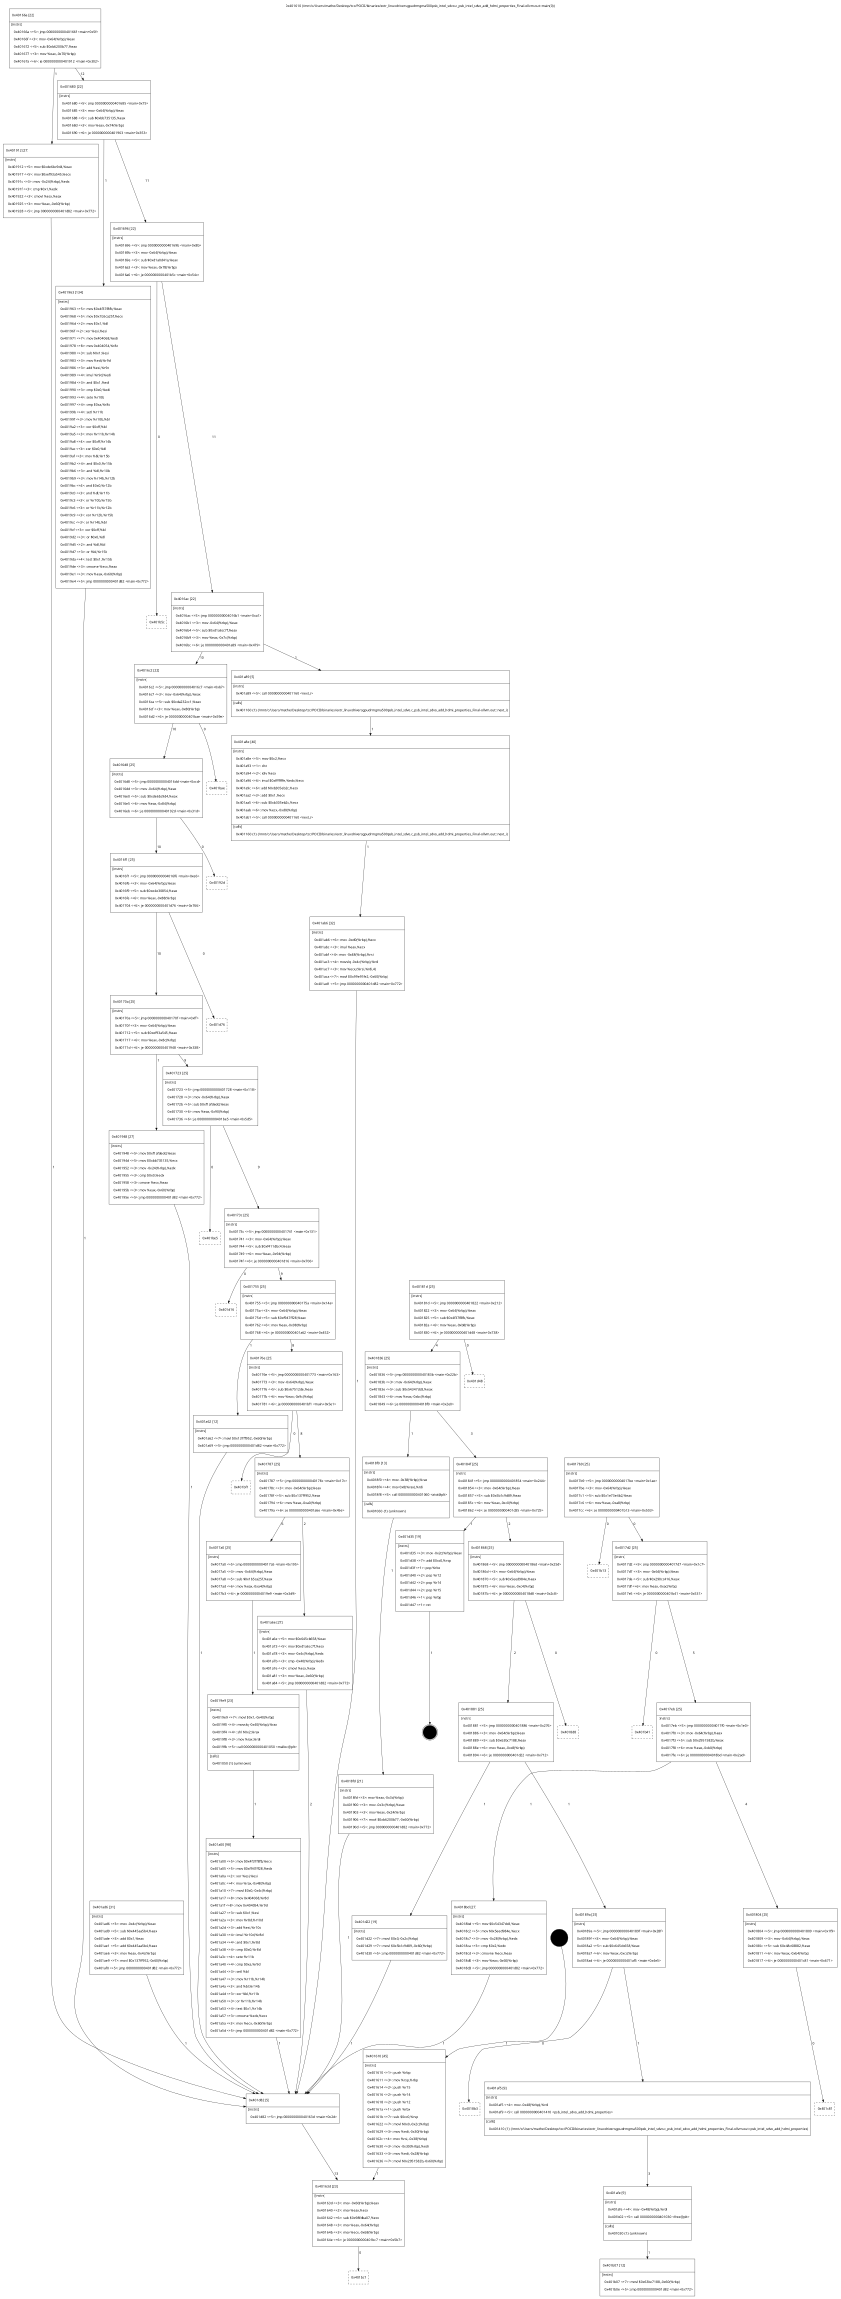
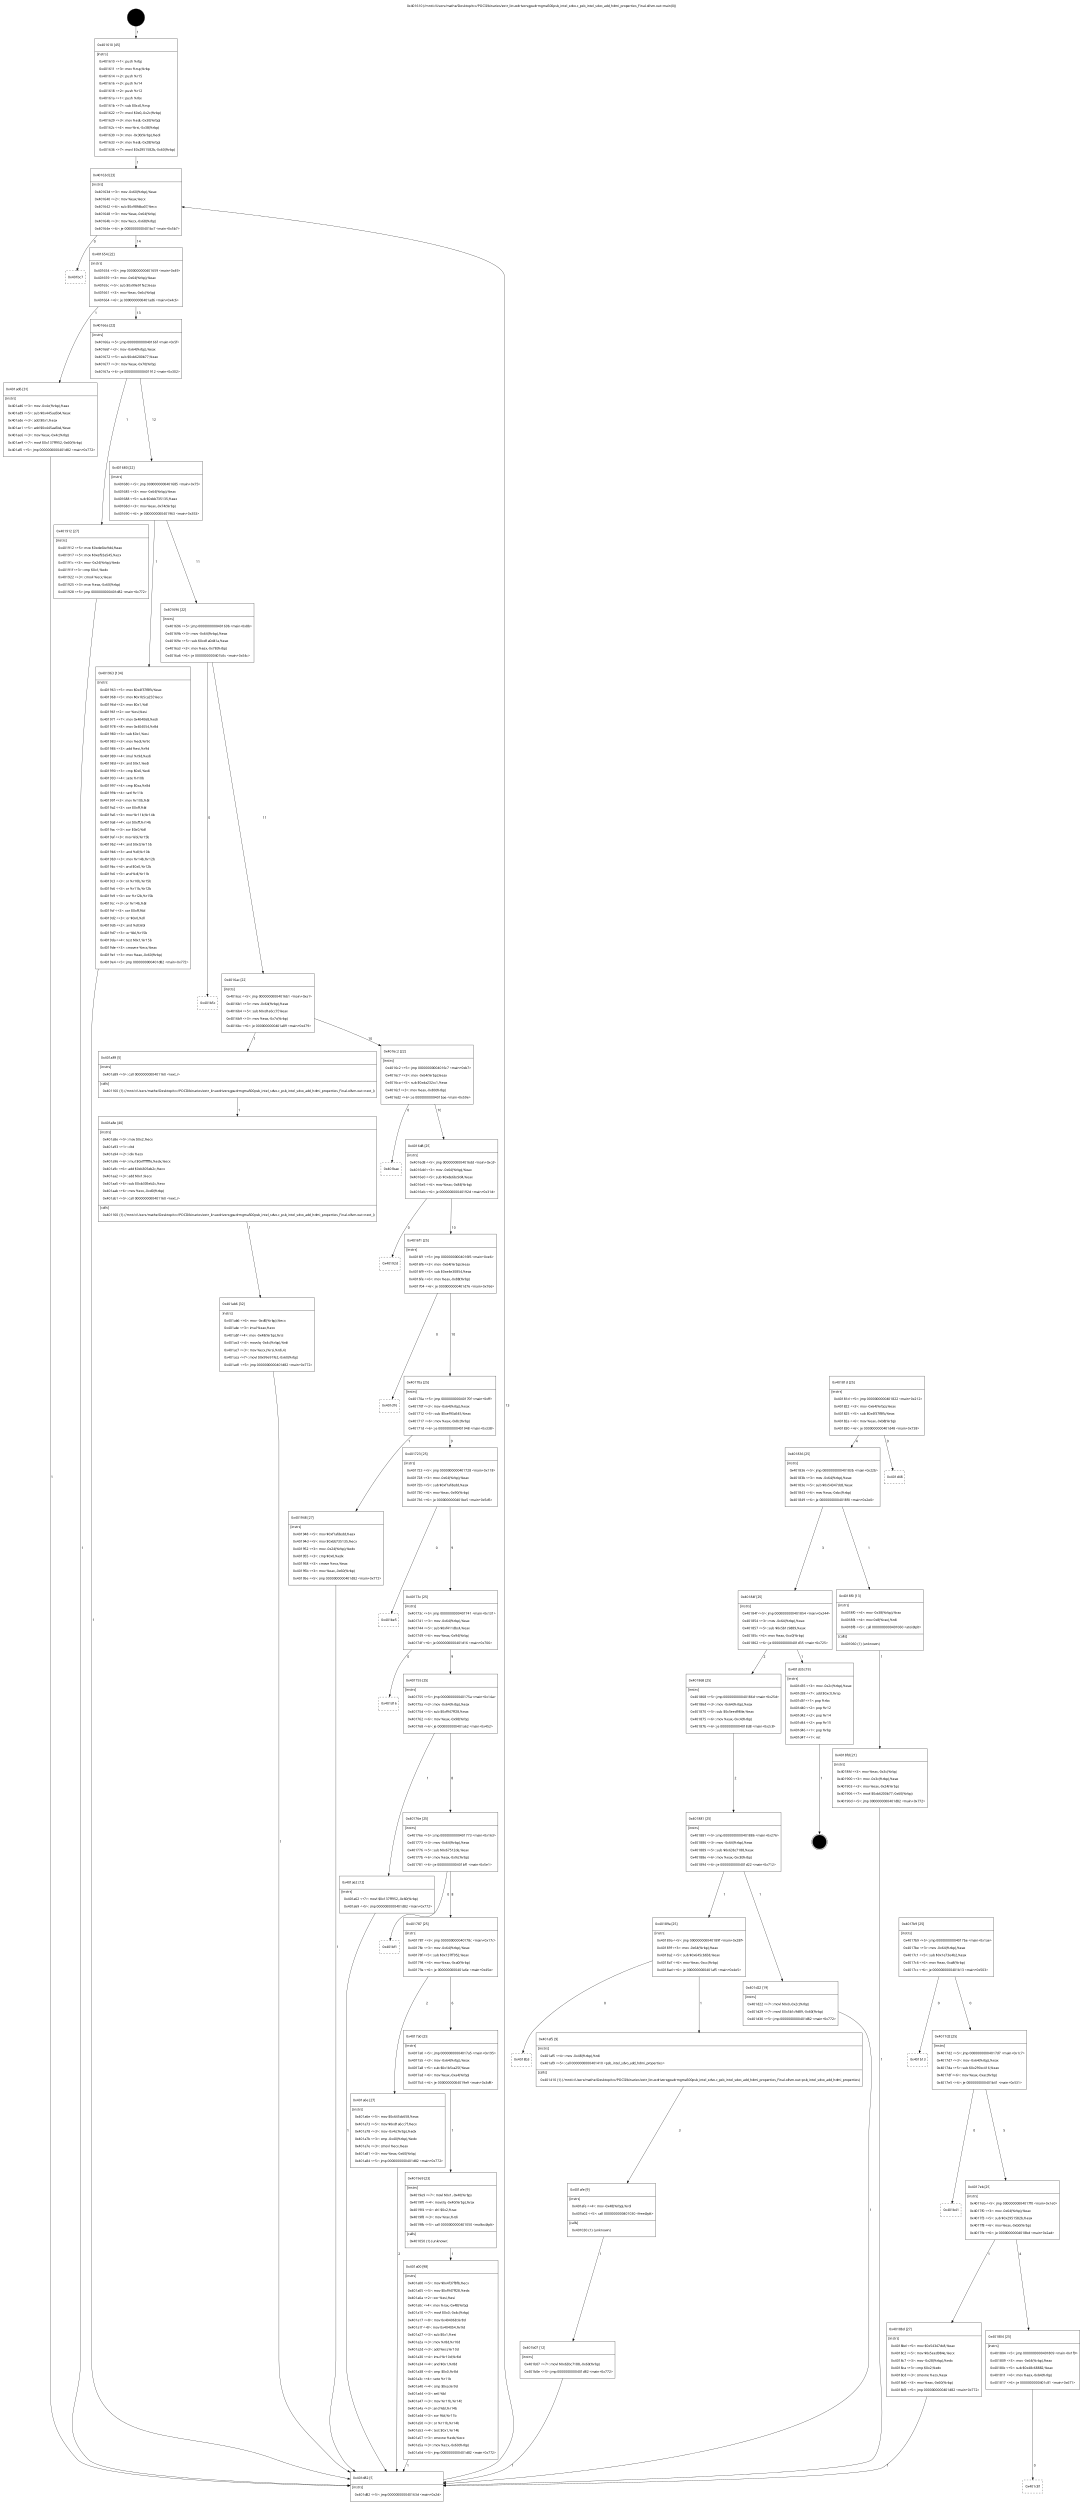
none -> (136, 277)
(568, 1732) -> none
none -> (523, 2453)
